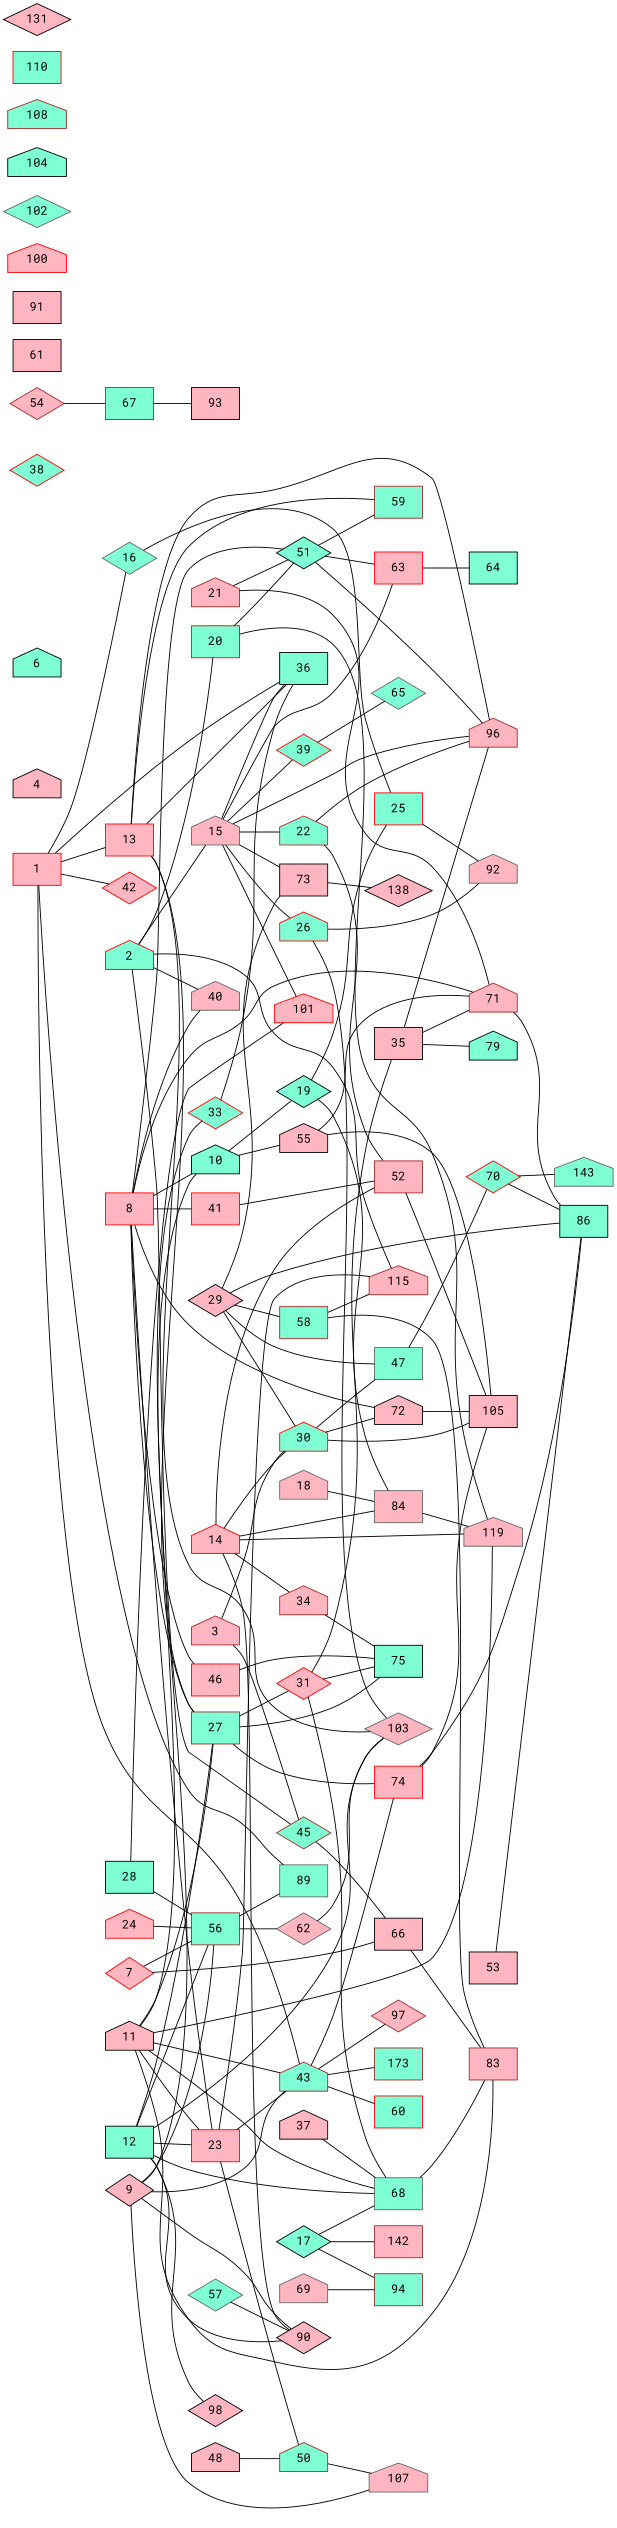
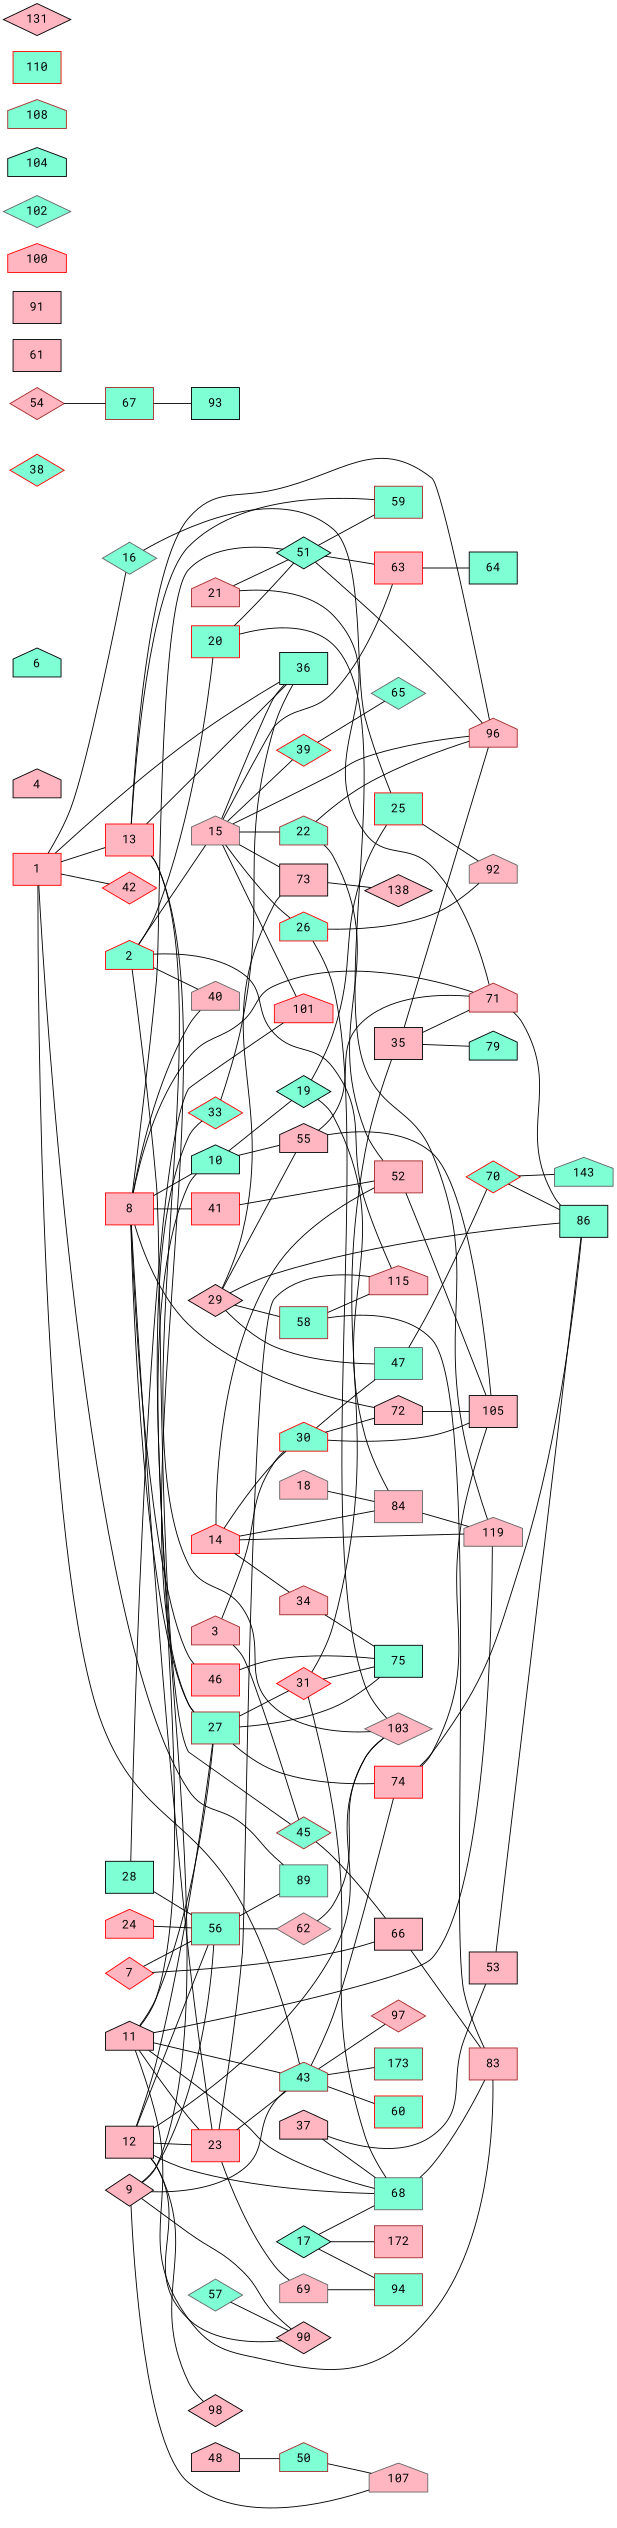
(215, 404) -> (215, 404)
(256, 1363) -> (259, 1220)
(251, 1944) -> none
none -> (450, 2115)
(130, 2142) -> (130, 2142)
(398, 2242) -> (398, 2242)
(258, 2304) -> (249, 2225)
